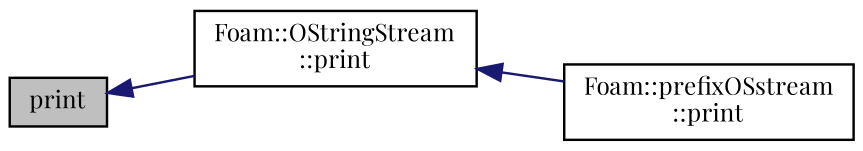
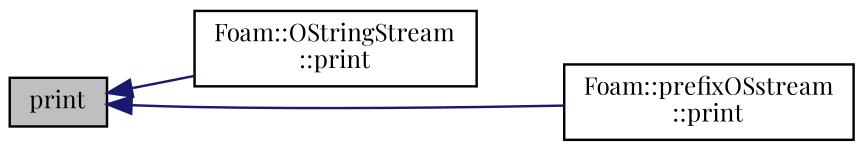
(533, 77) -> (348, 108)
